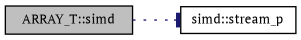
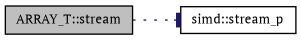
(69, 20) -> (69, 20)
